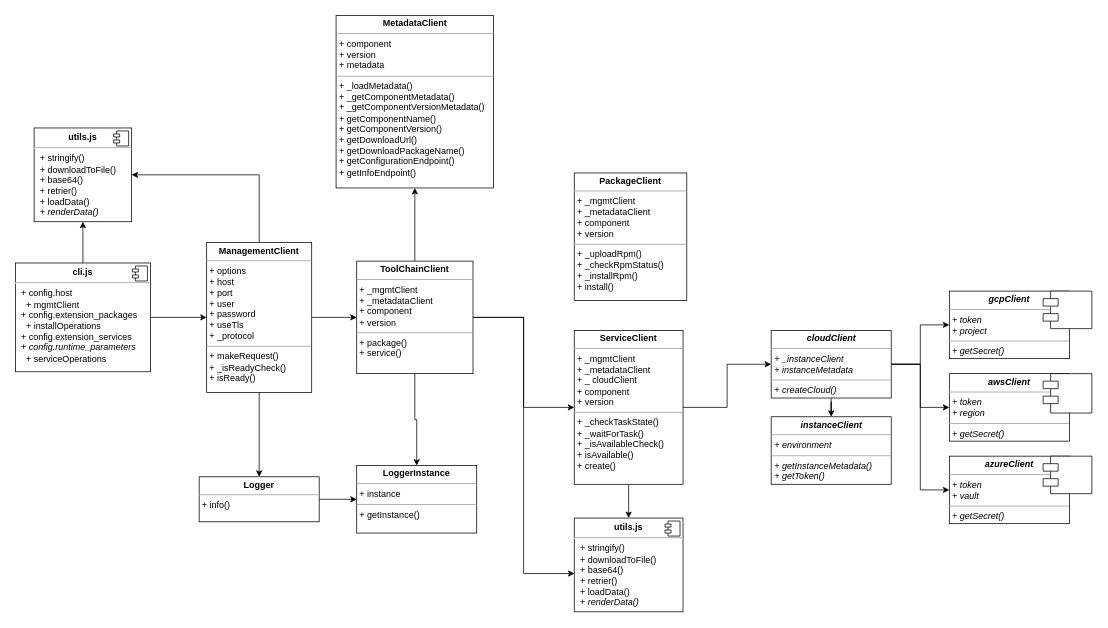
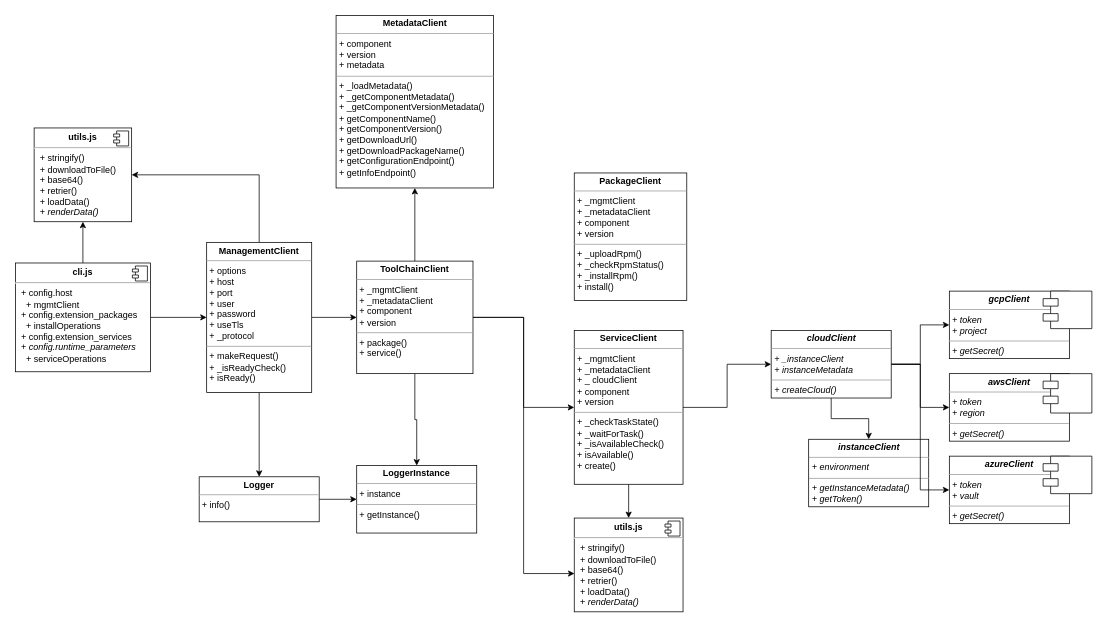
(831, 450) -> (869, 473)
